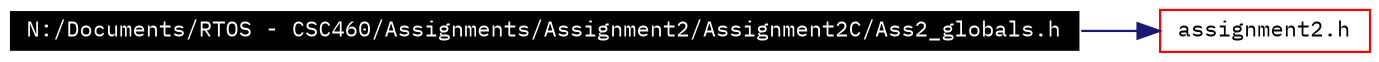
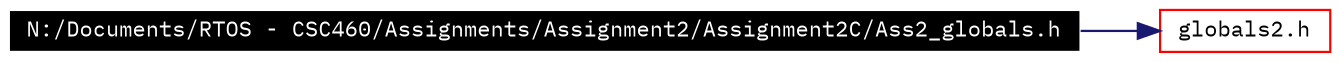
(1265, 31) -> (1245, 31)
